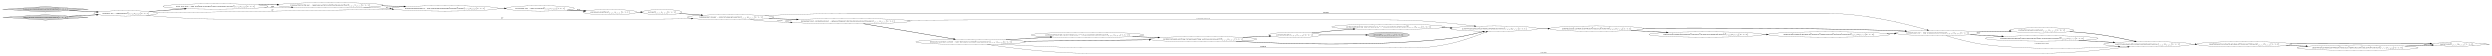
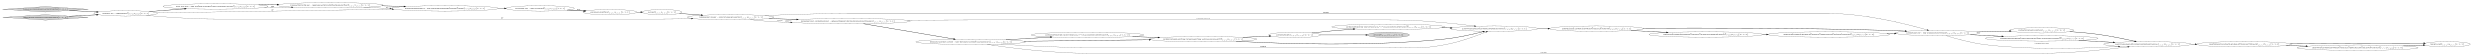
(2457, 44) -> (2447, 44)
